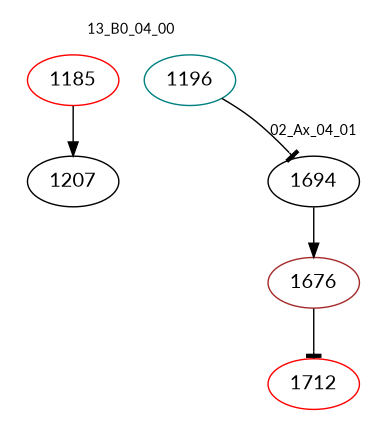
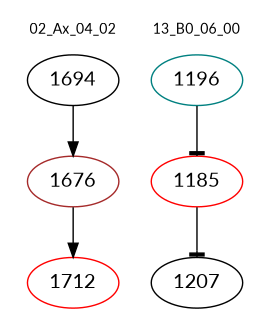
(132, 30) -> (197, 30)
(73, 124) -> (197, 229)
(267, 131) -> (197, 127)
(314, 132) -> (73, 30)
(314, 330) -> (73, 225)
